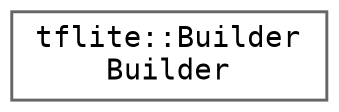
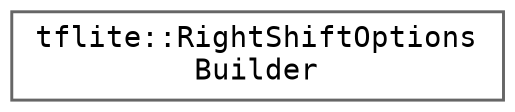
(169, 56) -> (258, 56)
